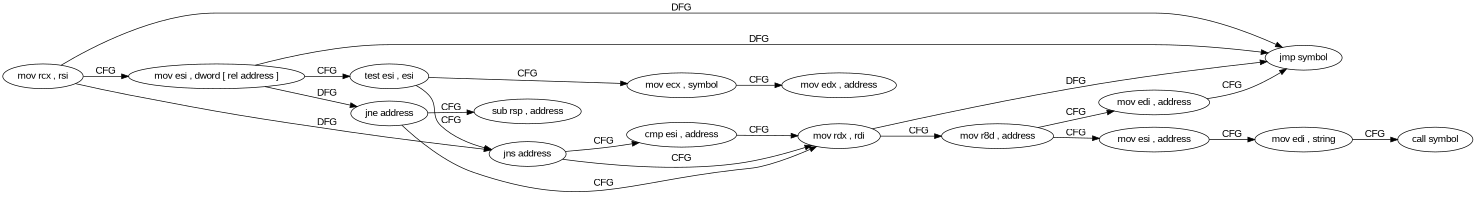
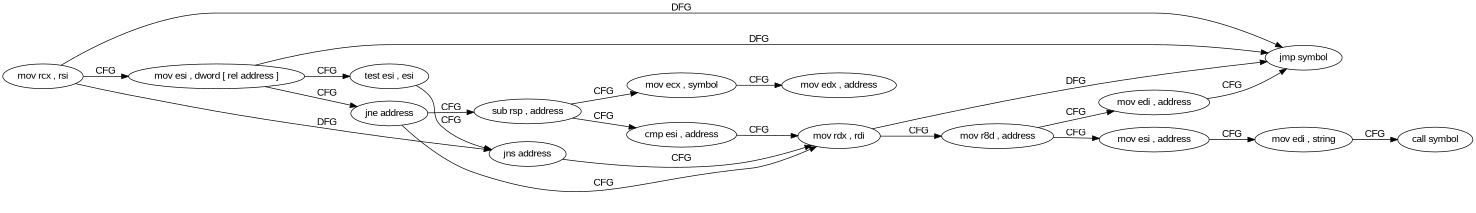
(525, 80) -> (601, 99)
(327, 93) -> (327, 93)
(599, 148) -> (601, 122)
